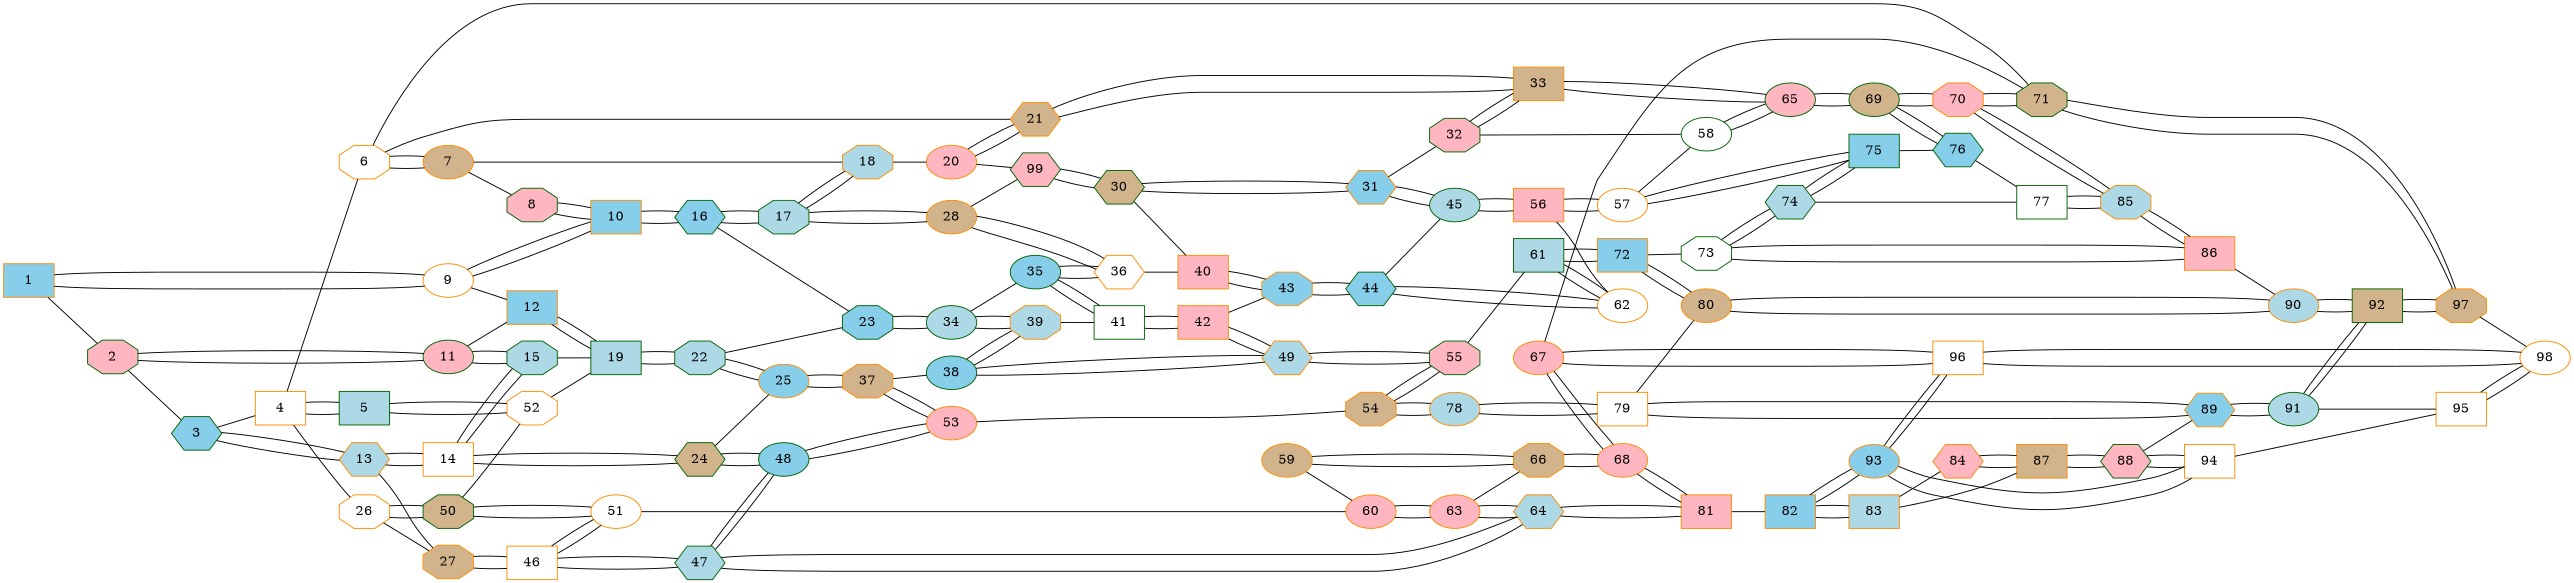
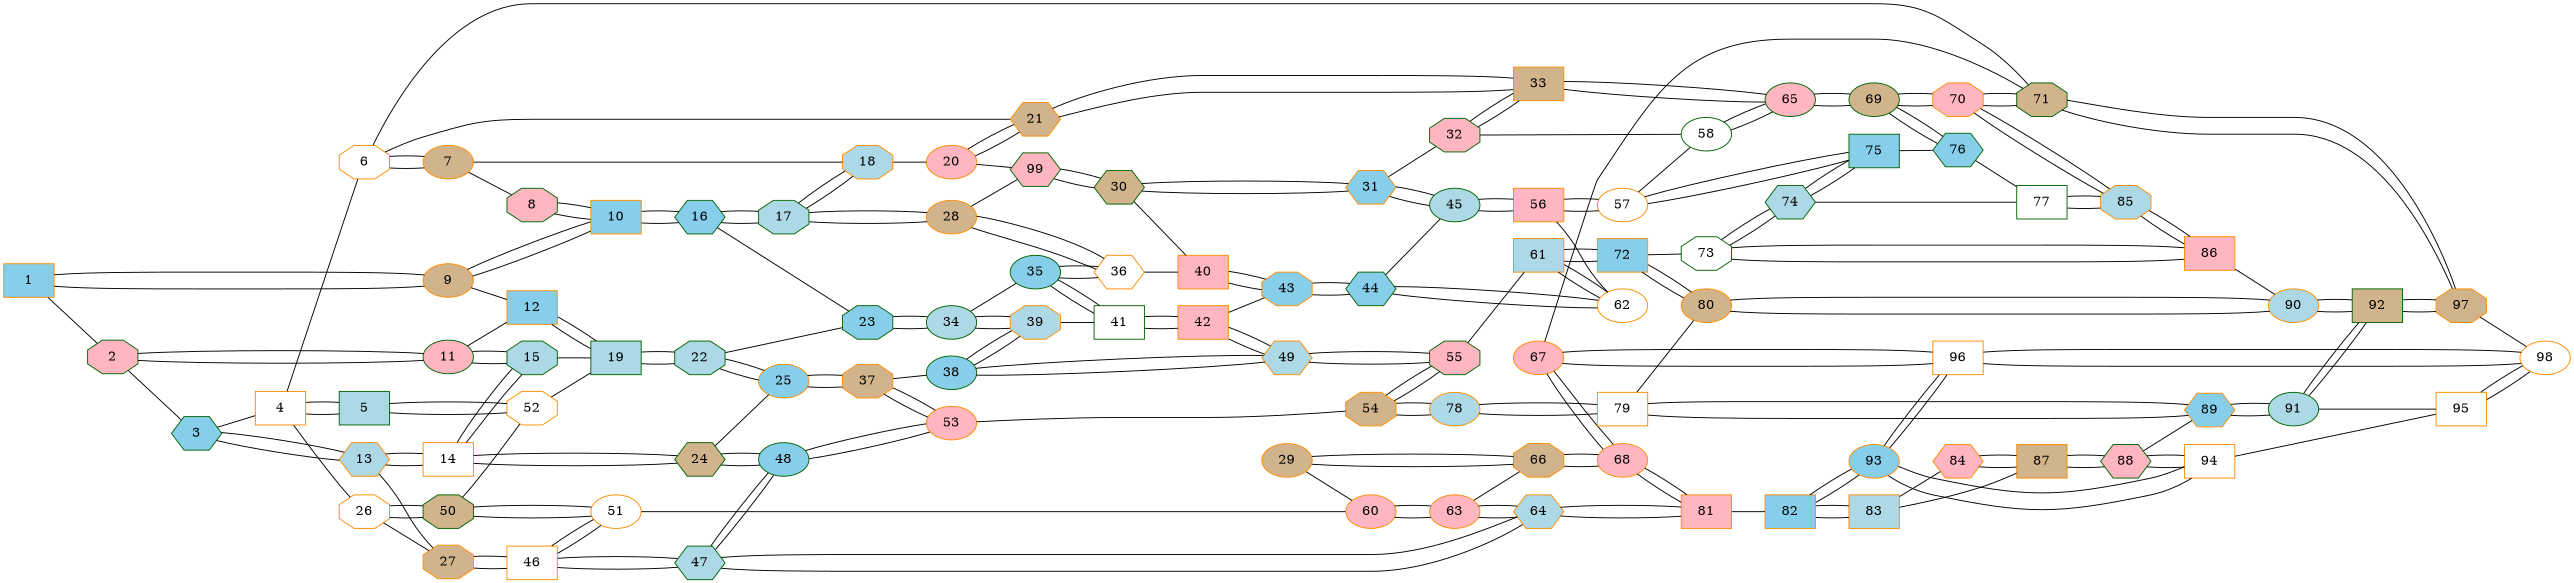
(1539, 255) -> (1539, 255)
(448, 281) -> (448, 281)
(1287, 460) -> (1287, 460)
